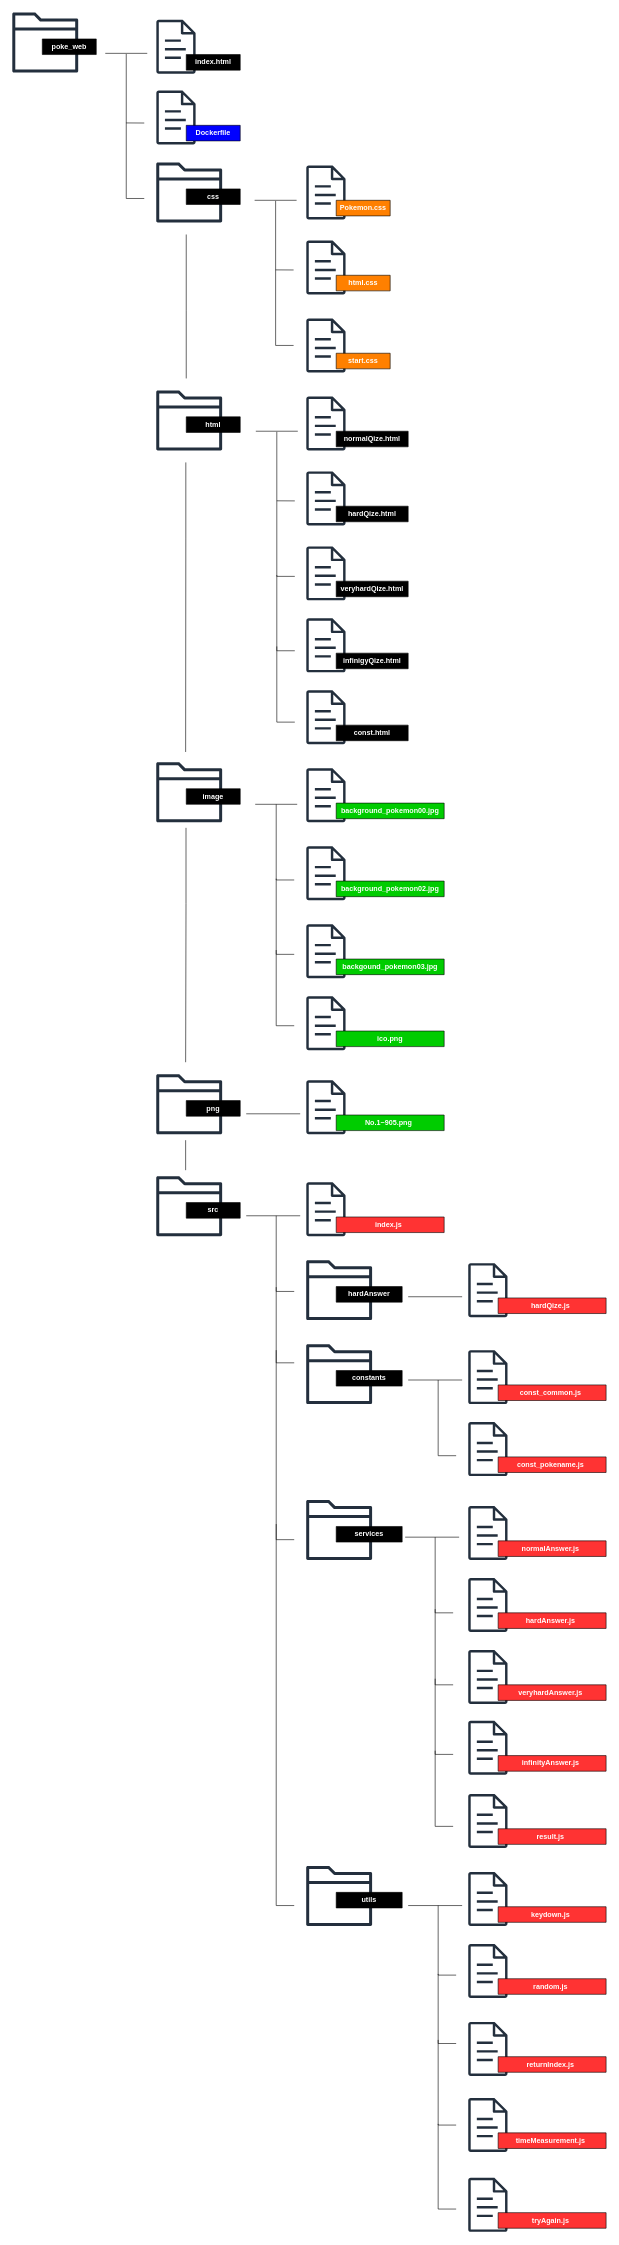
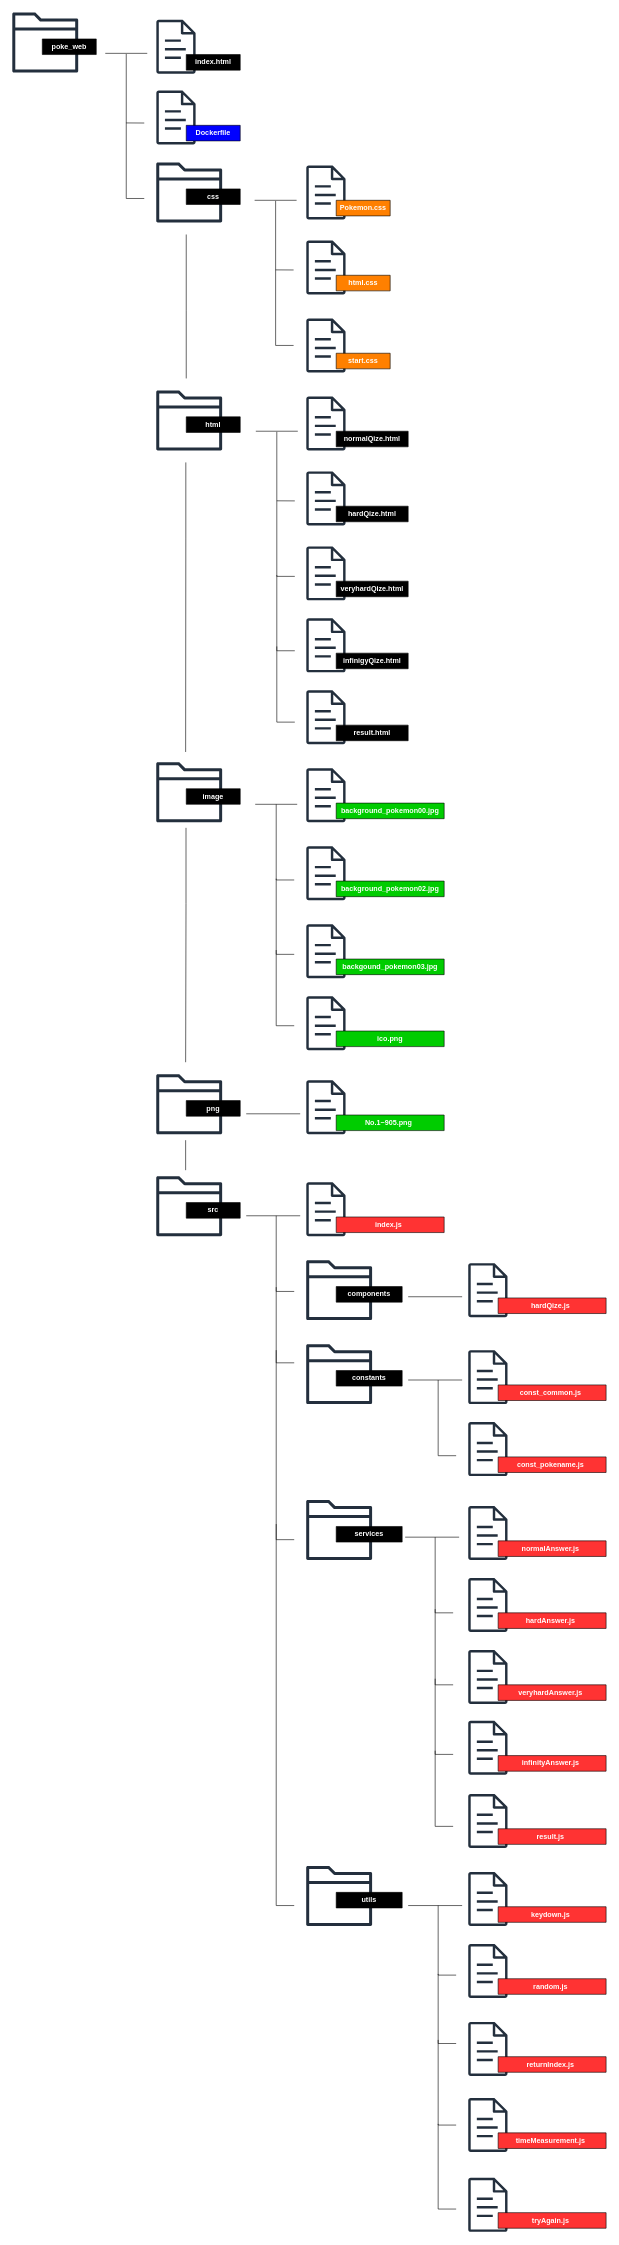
(372, 733) -> (372, 733)
(369, 1295) -> (369, 1295)
